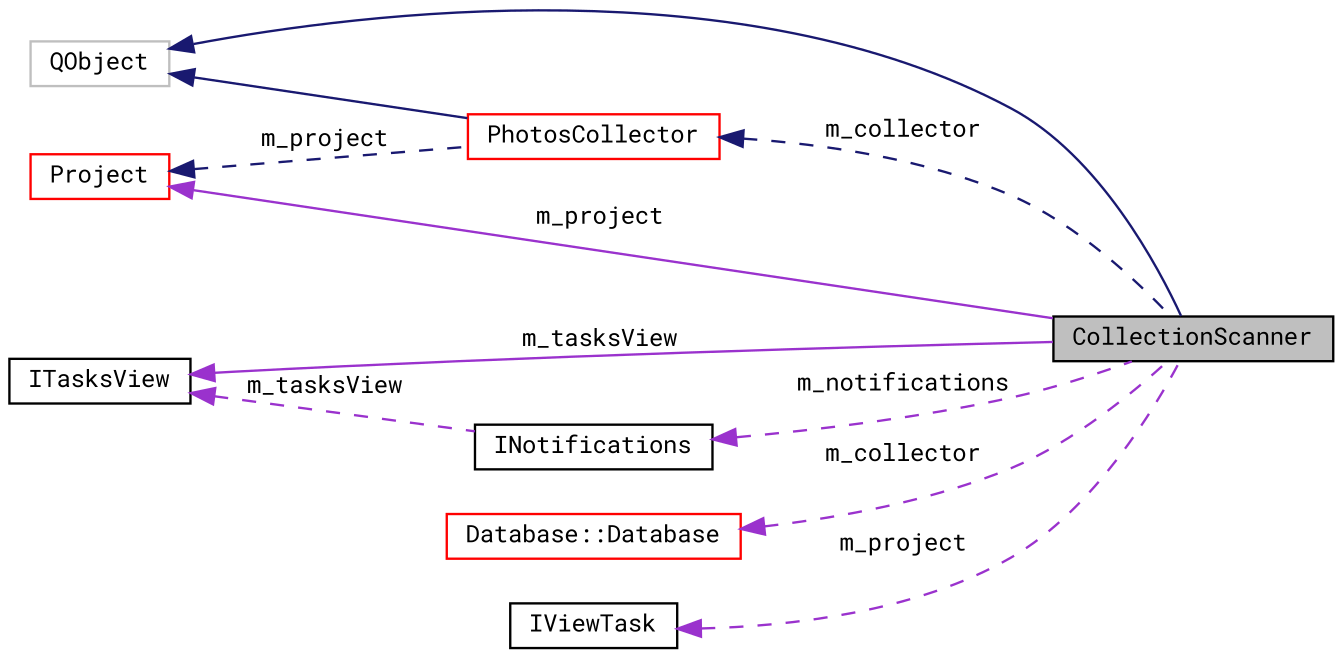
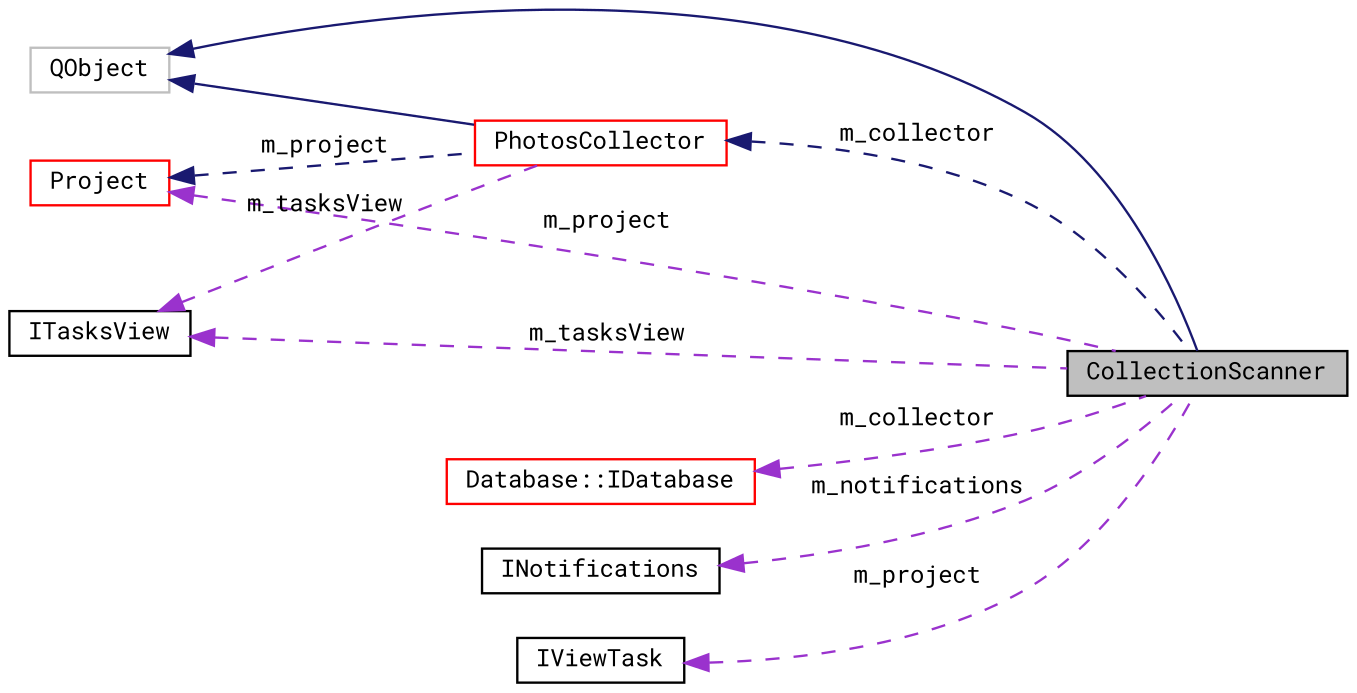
(623, 254) -> (656, 265)
(634, 354) -> (641, 353)
(345, 414) -> (350, 236)
(594, 536) -> (601, 482)
